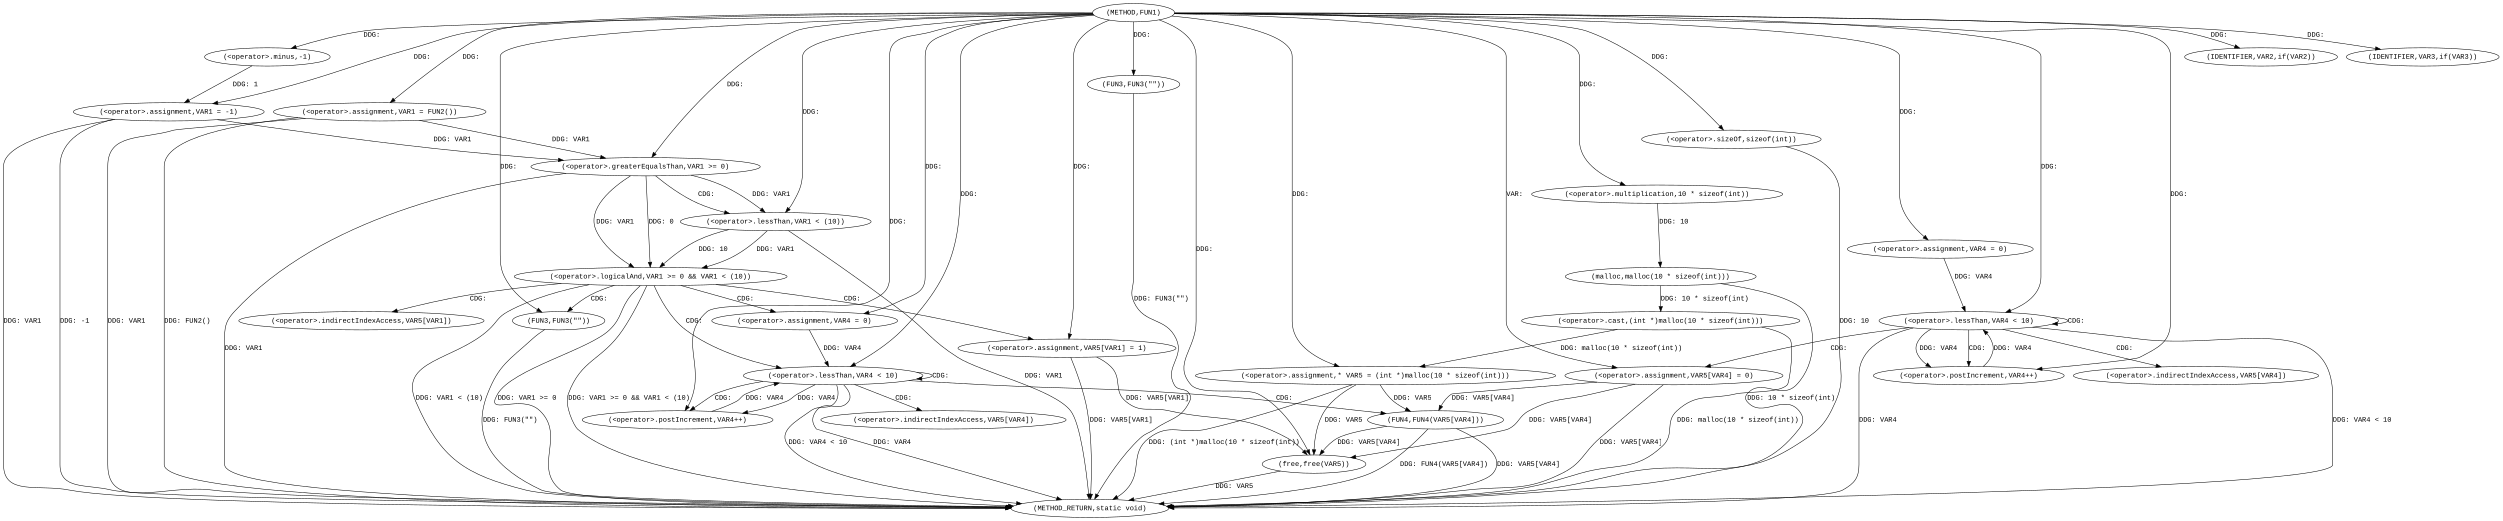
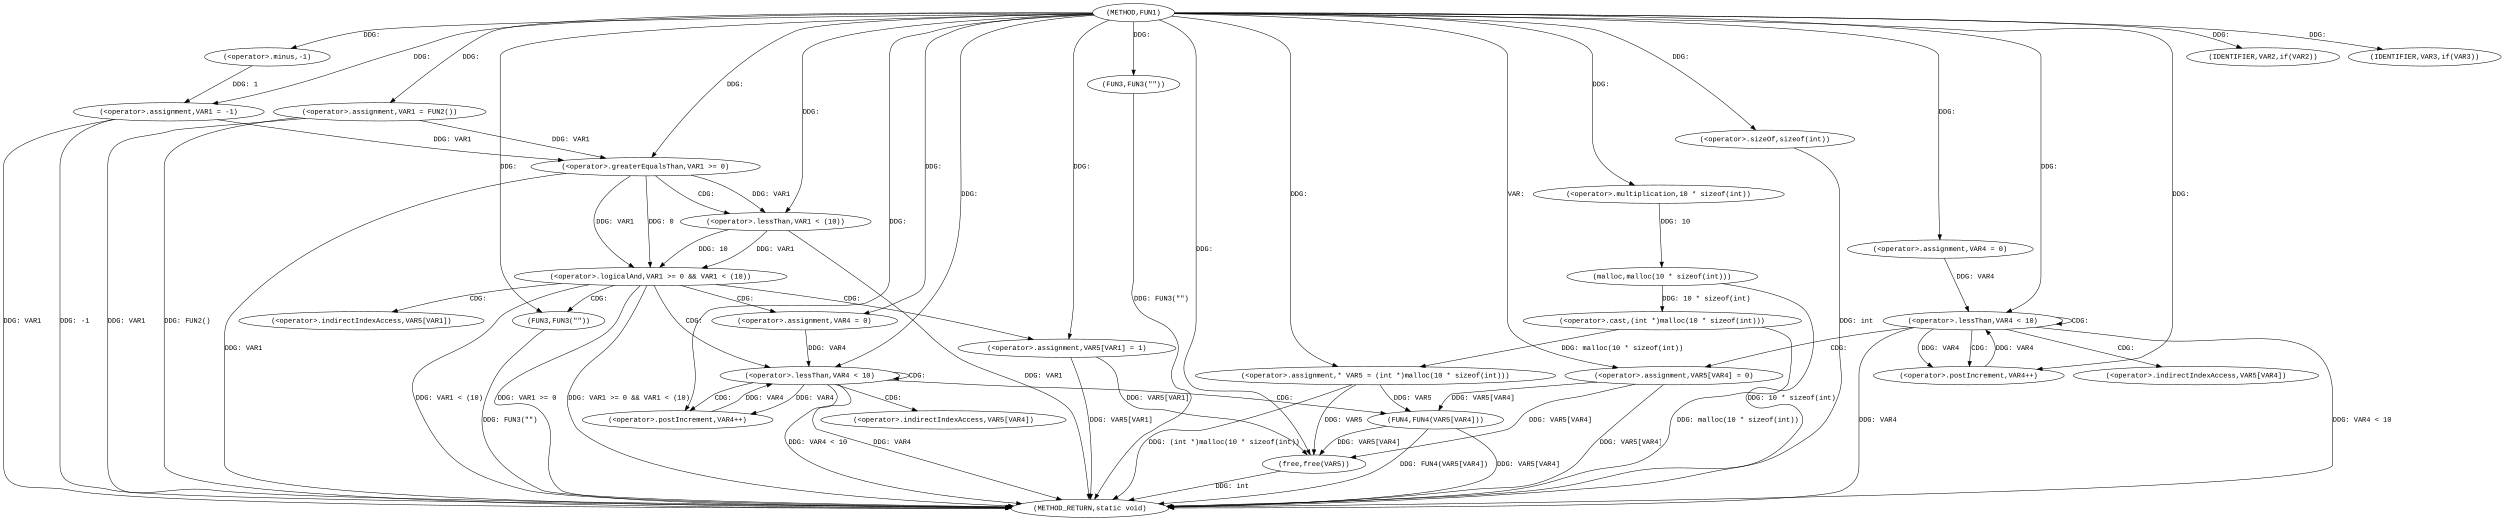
(1854, 321) -> (1857, 321)
(1234, 486) -> (1232, 486)
